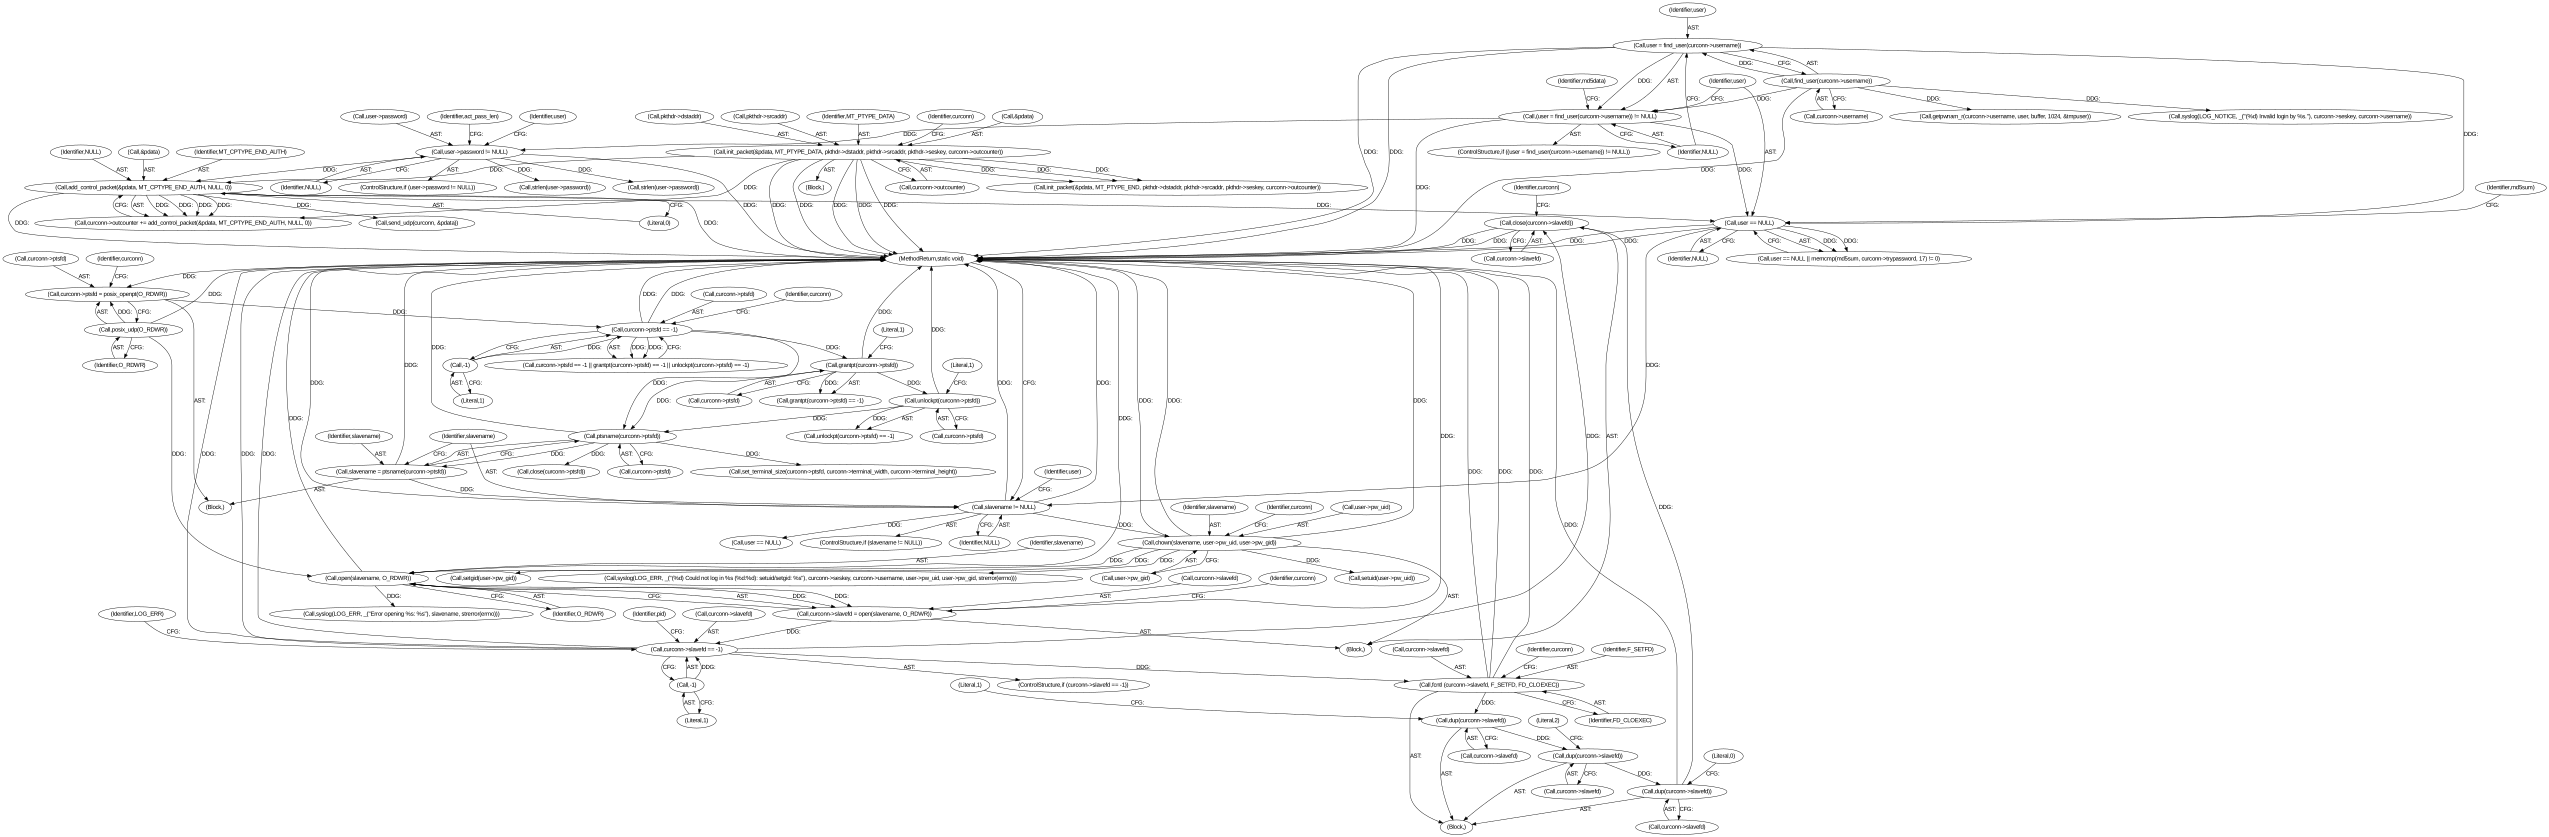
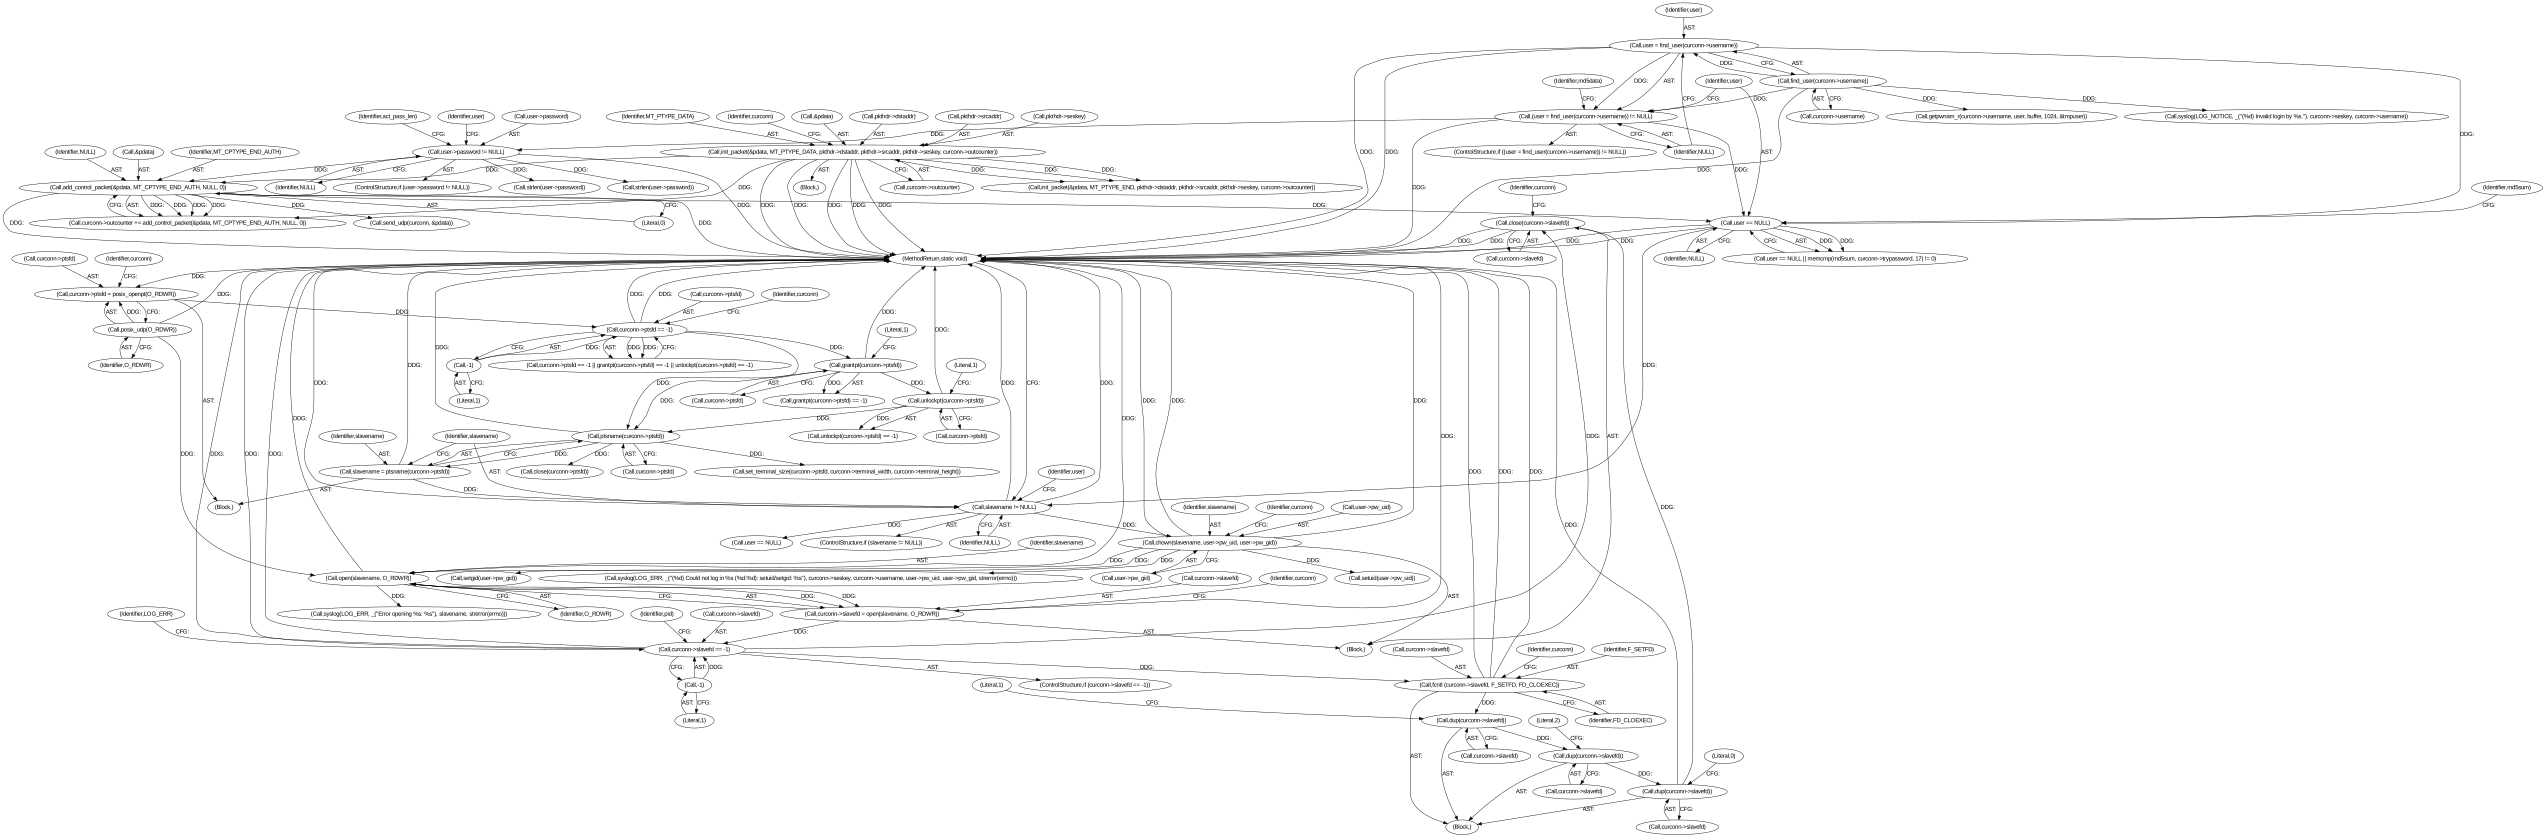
none -> (1060, 117)
